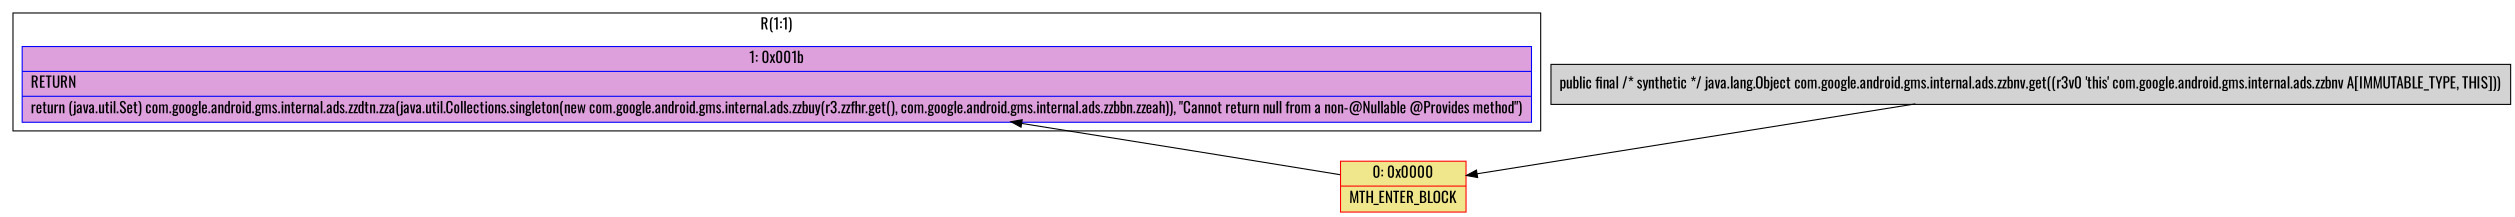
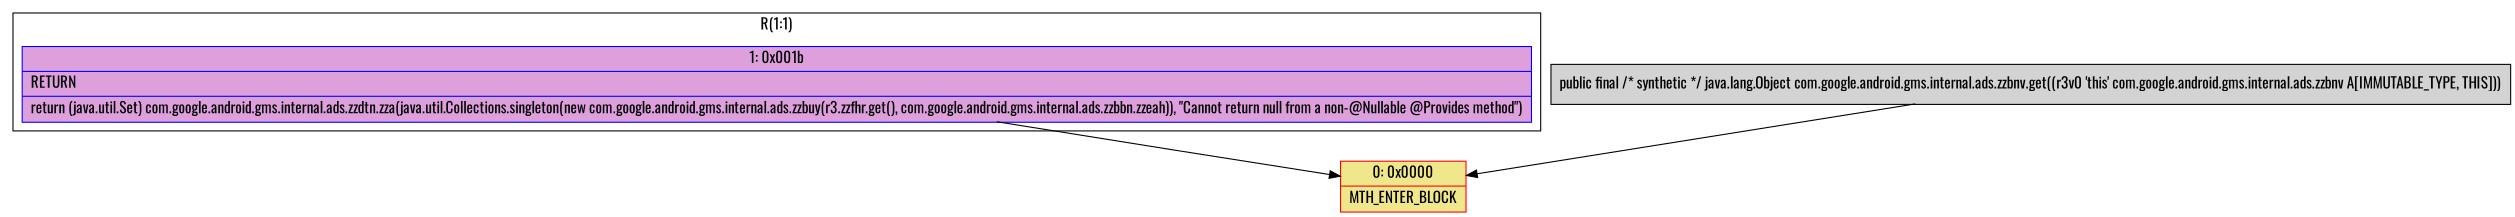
(1181, 149) -> (1163, 148)
